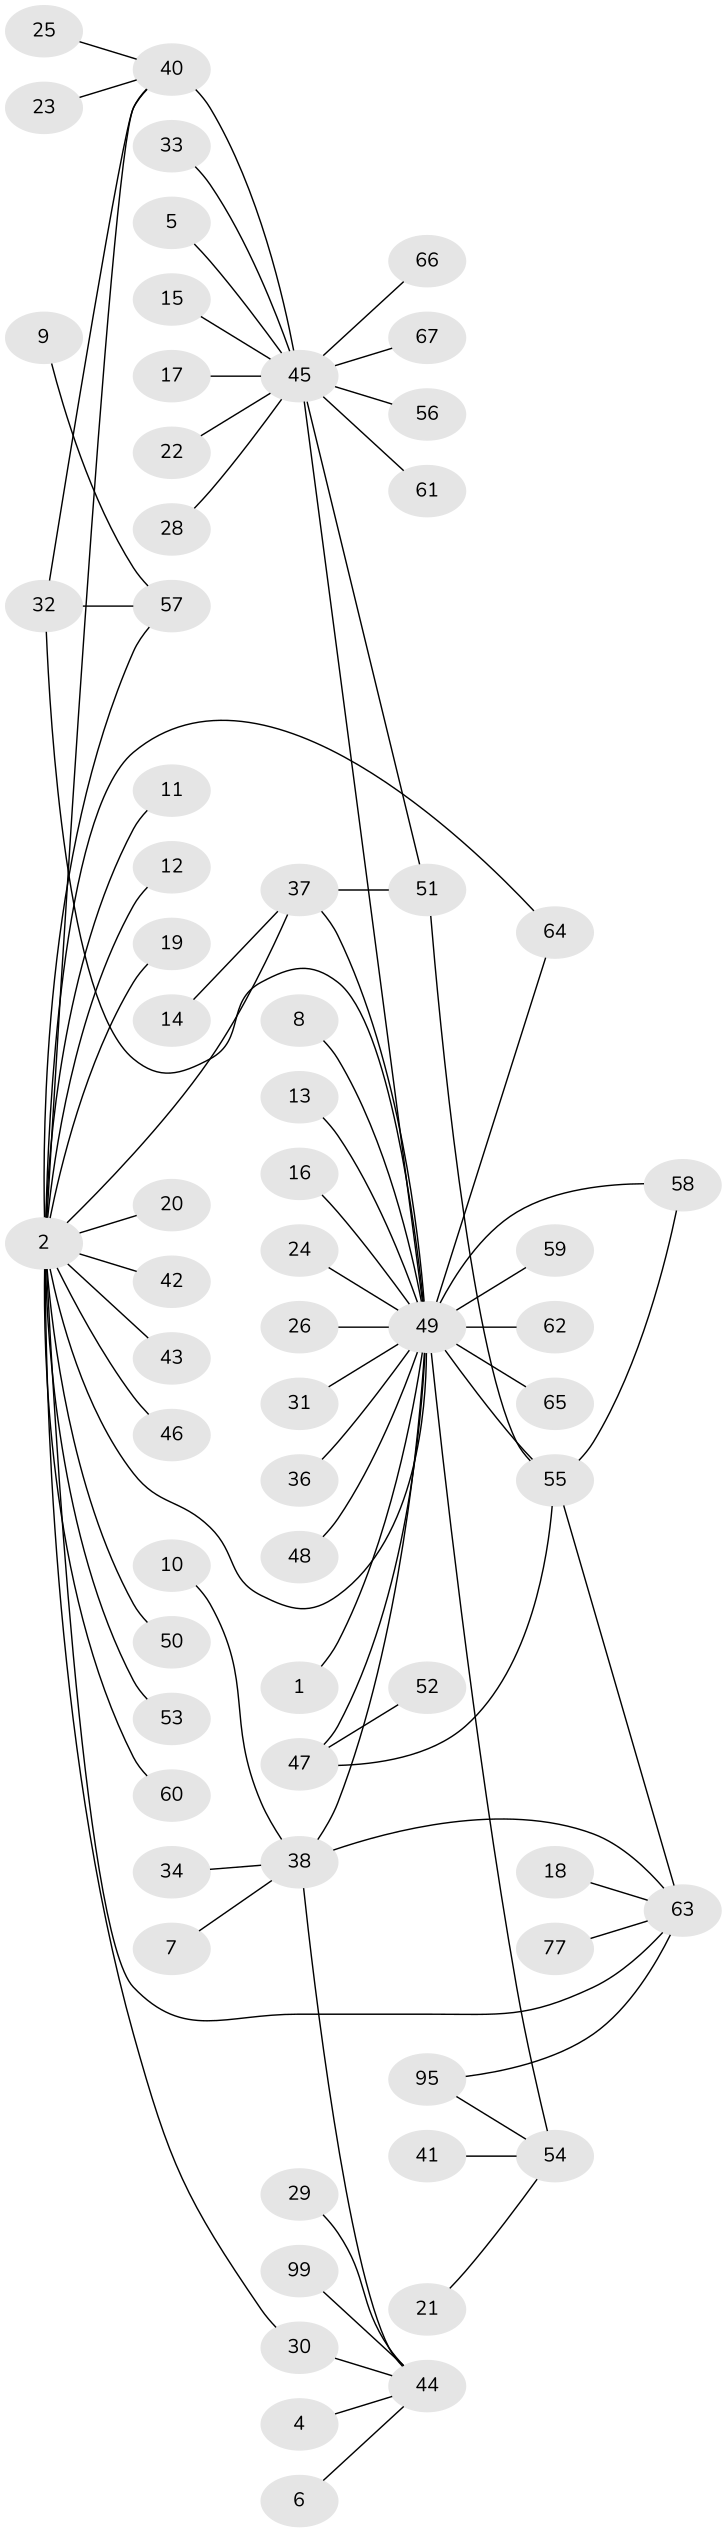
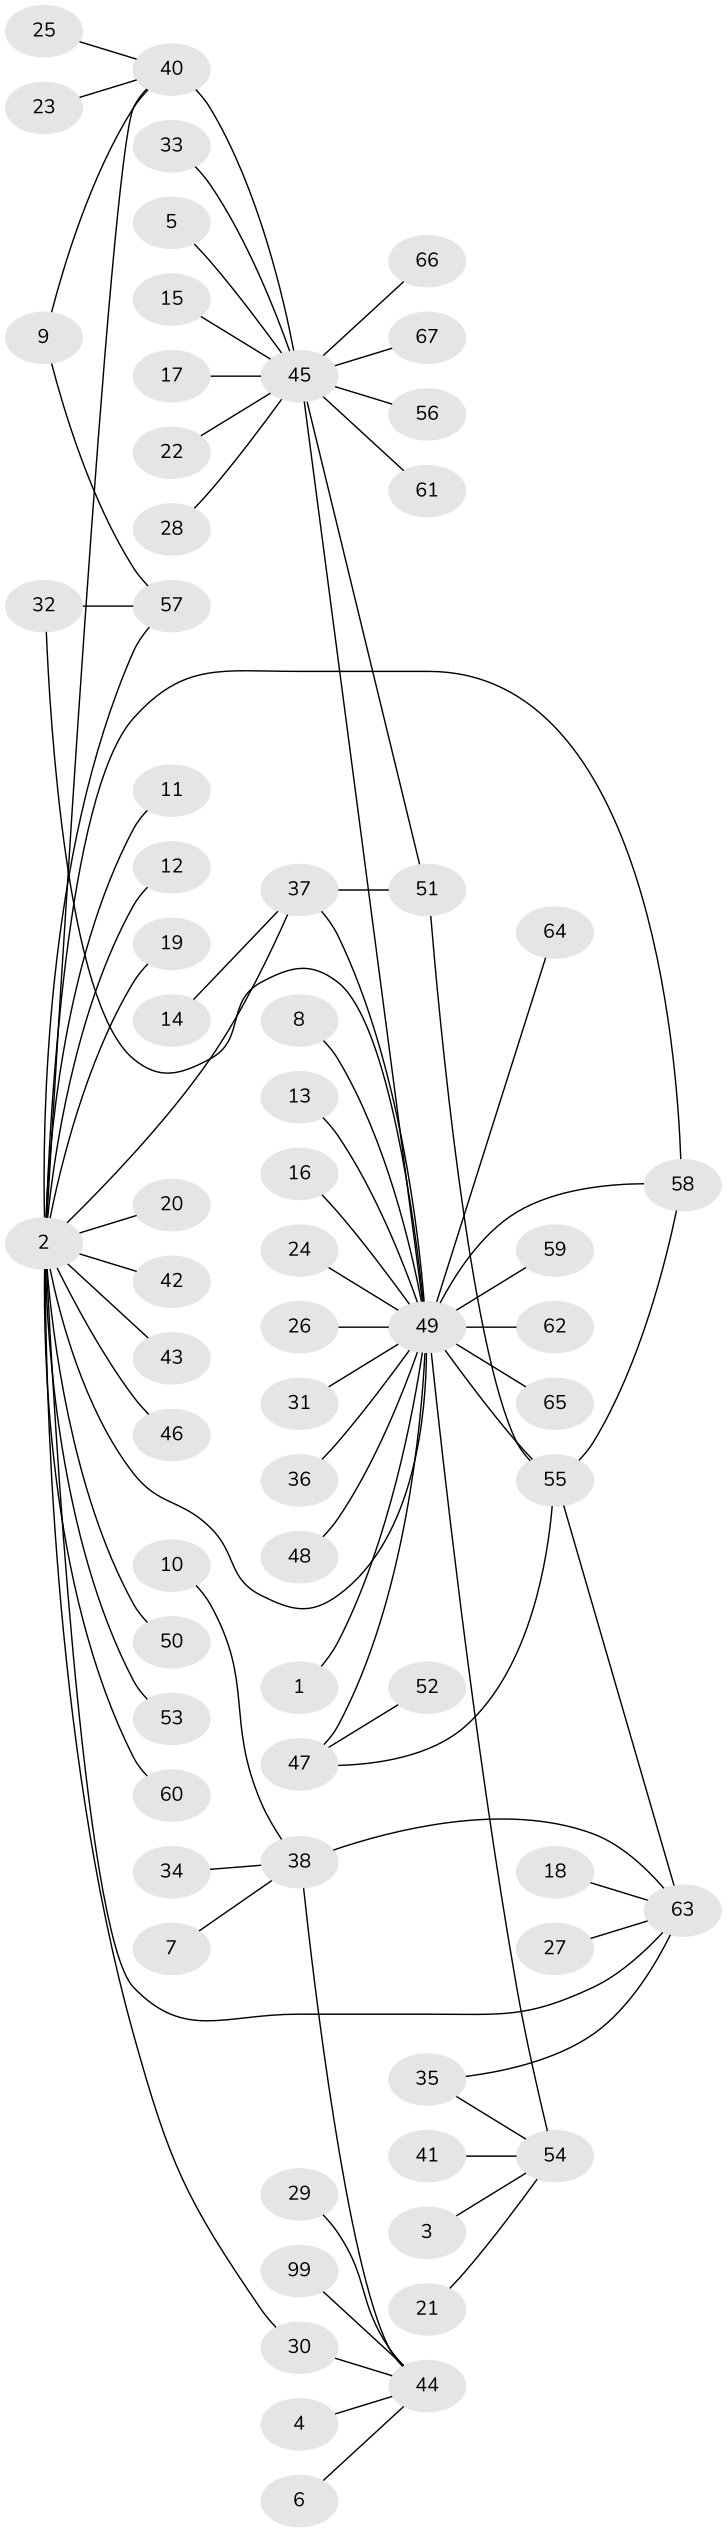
(90, 332) -> (89, 196)
(130, 757) -> (317, 671)
(385, 1638) -> none
(555, 1949) -> (555, 1949)
(427, 2079) -> (427, 2079)
none -> (427, 2233)
